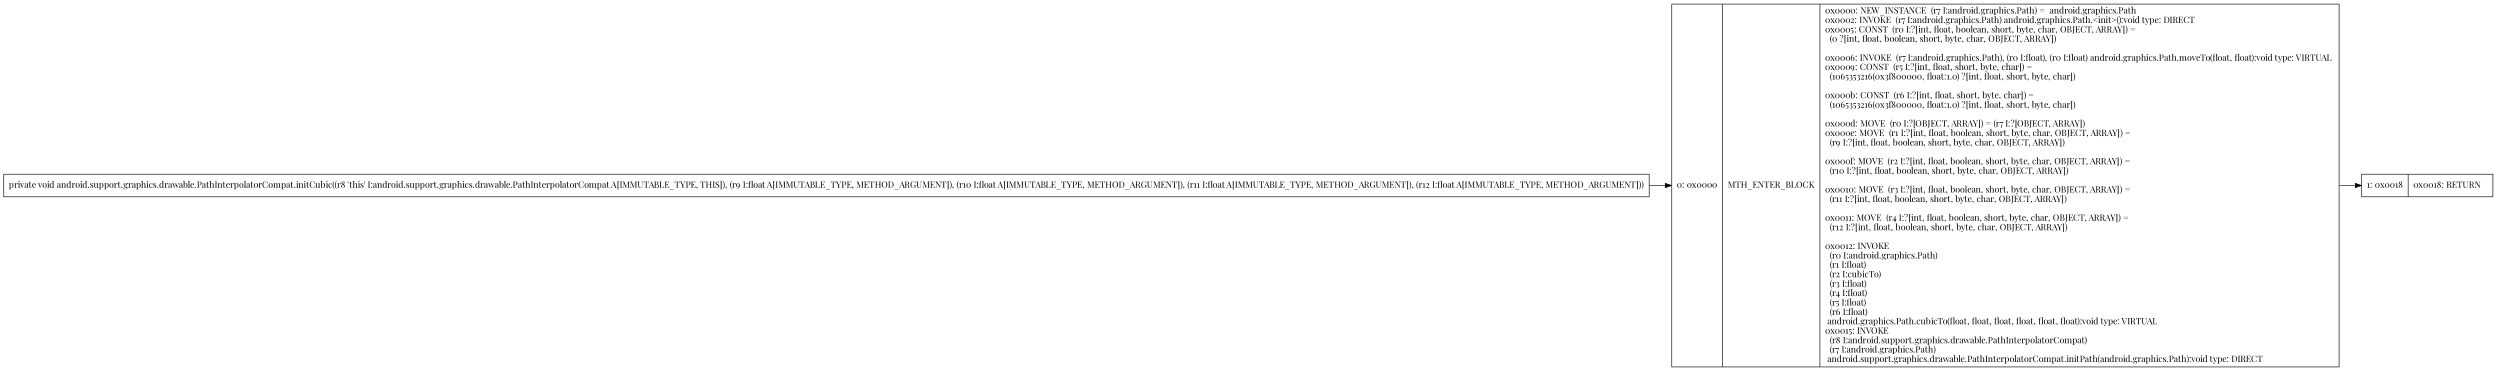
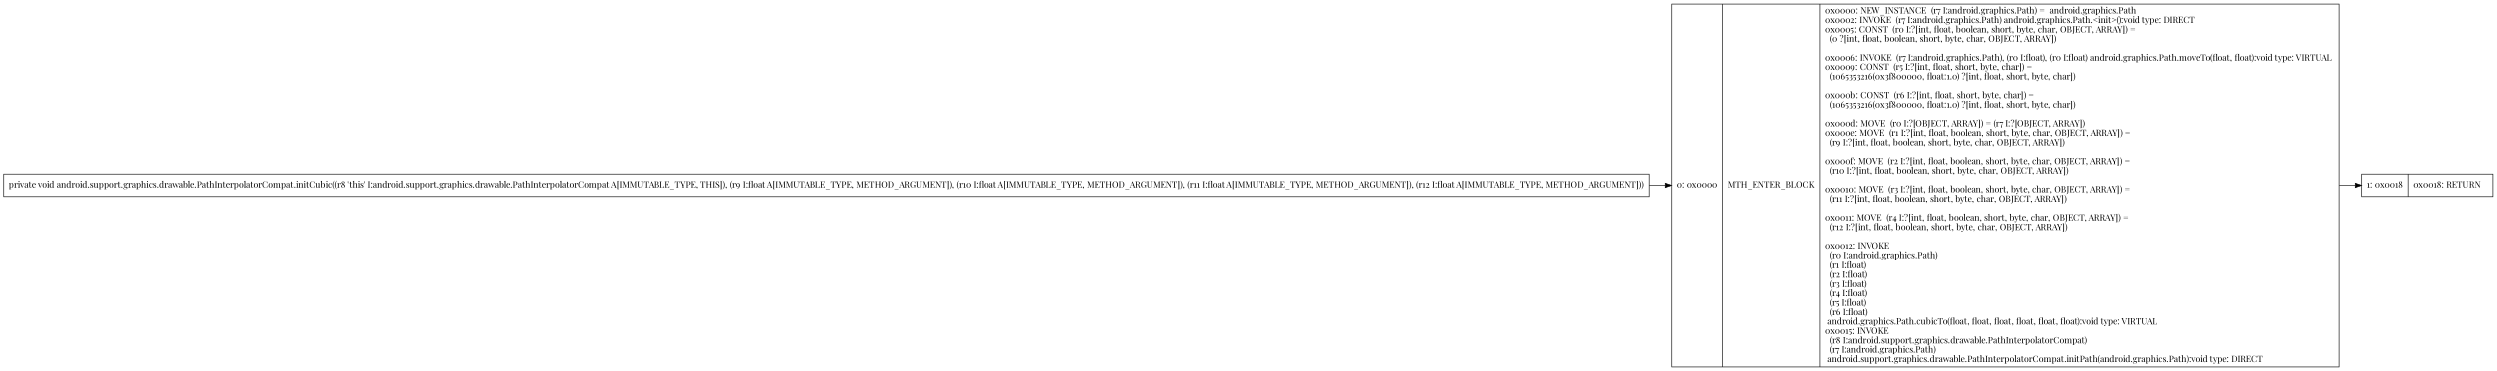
(1853, 275) -> (1846, 275)
